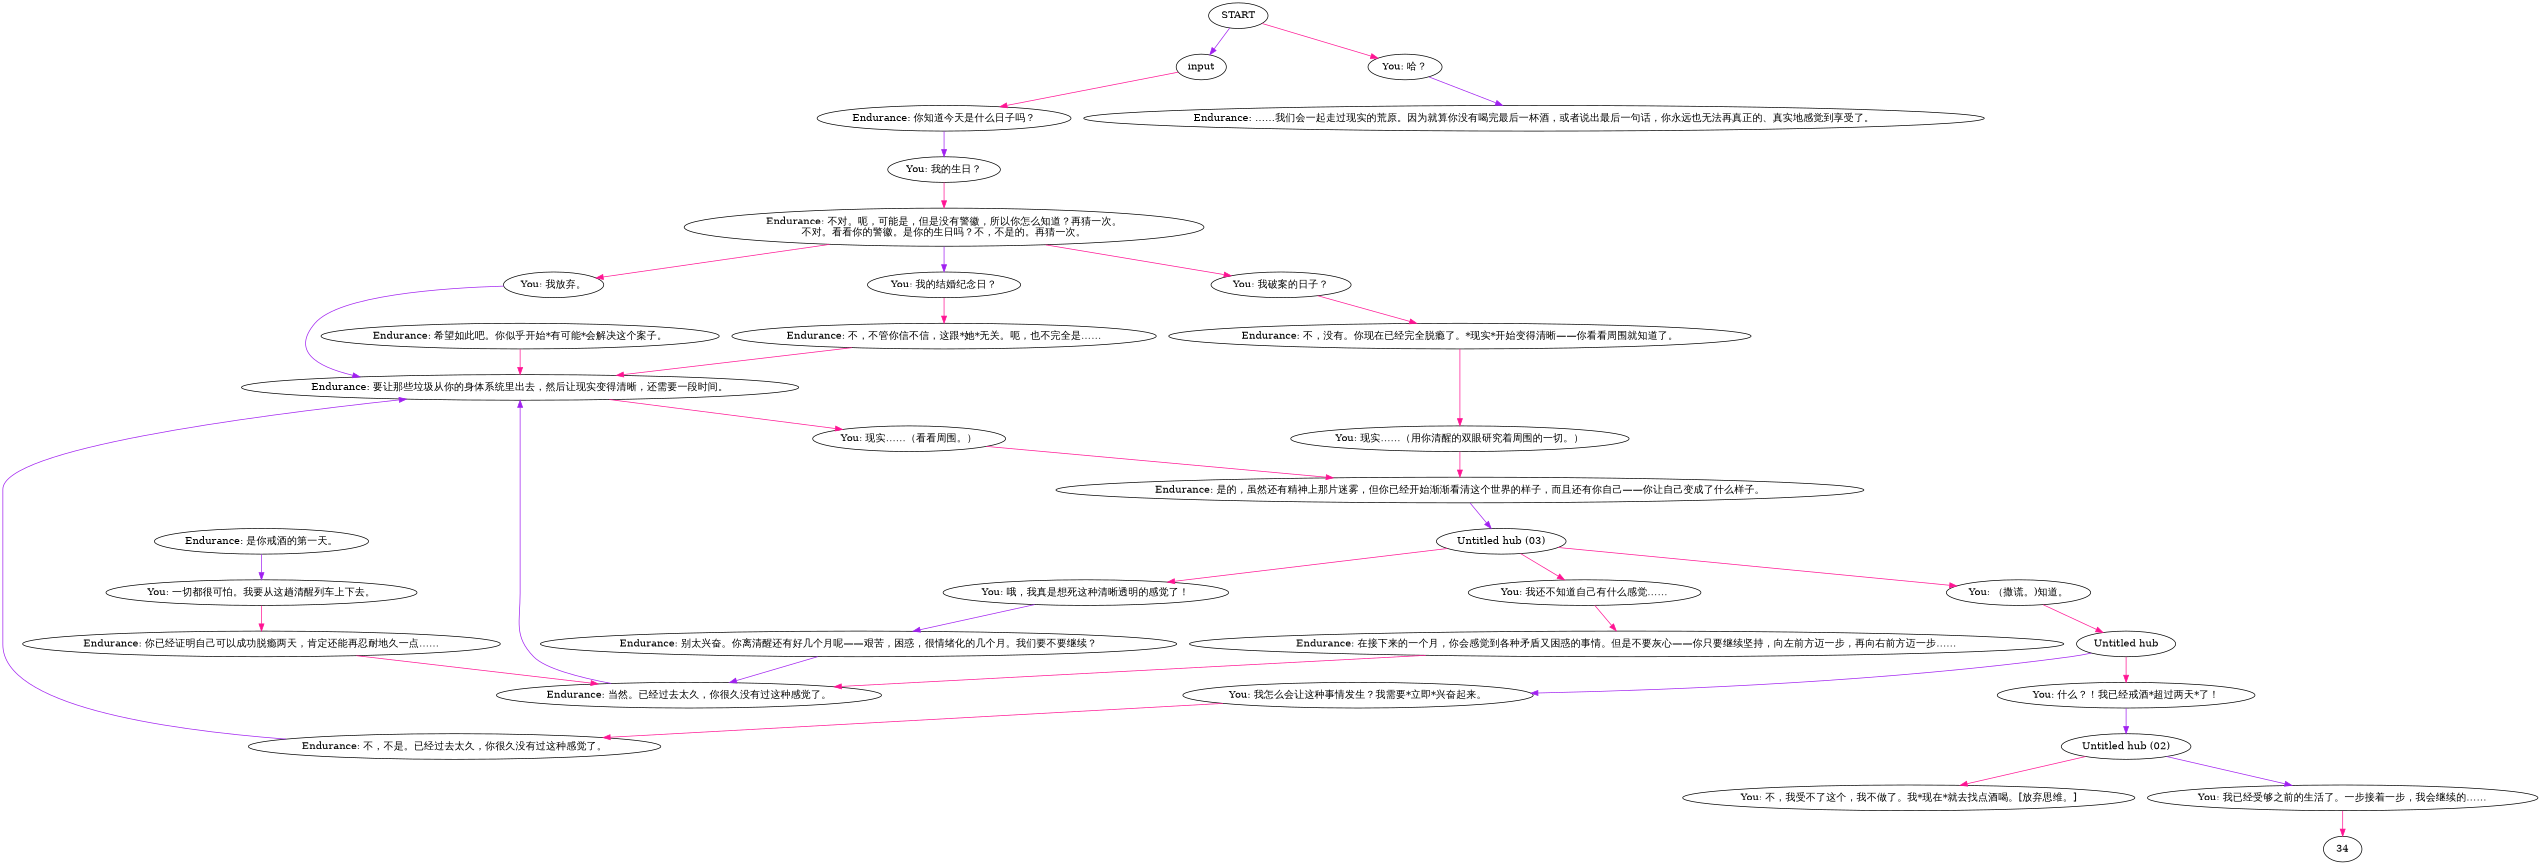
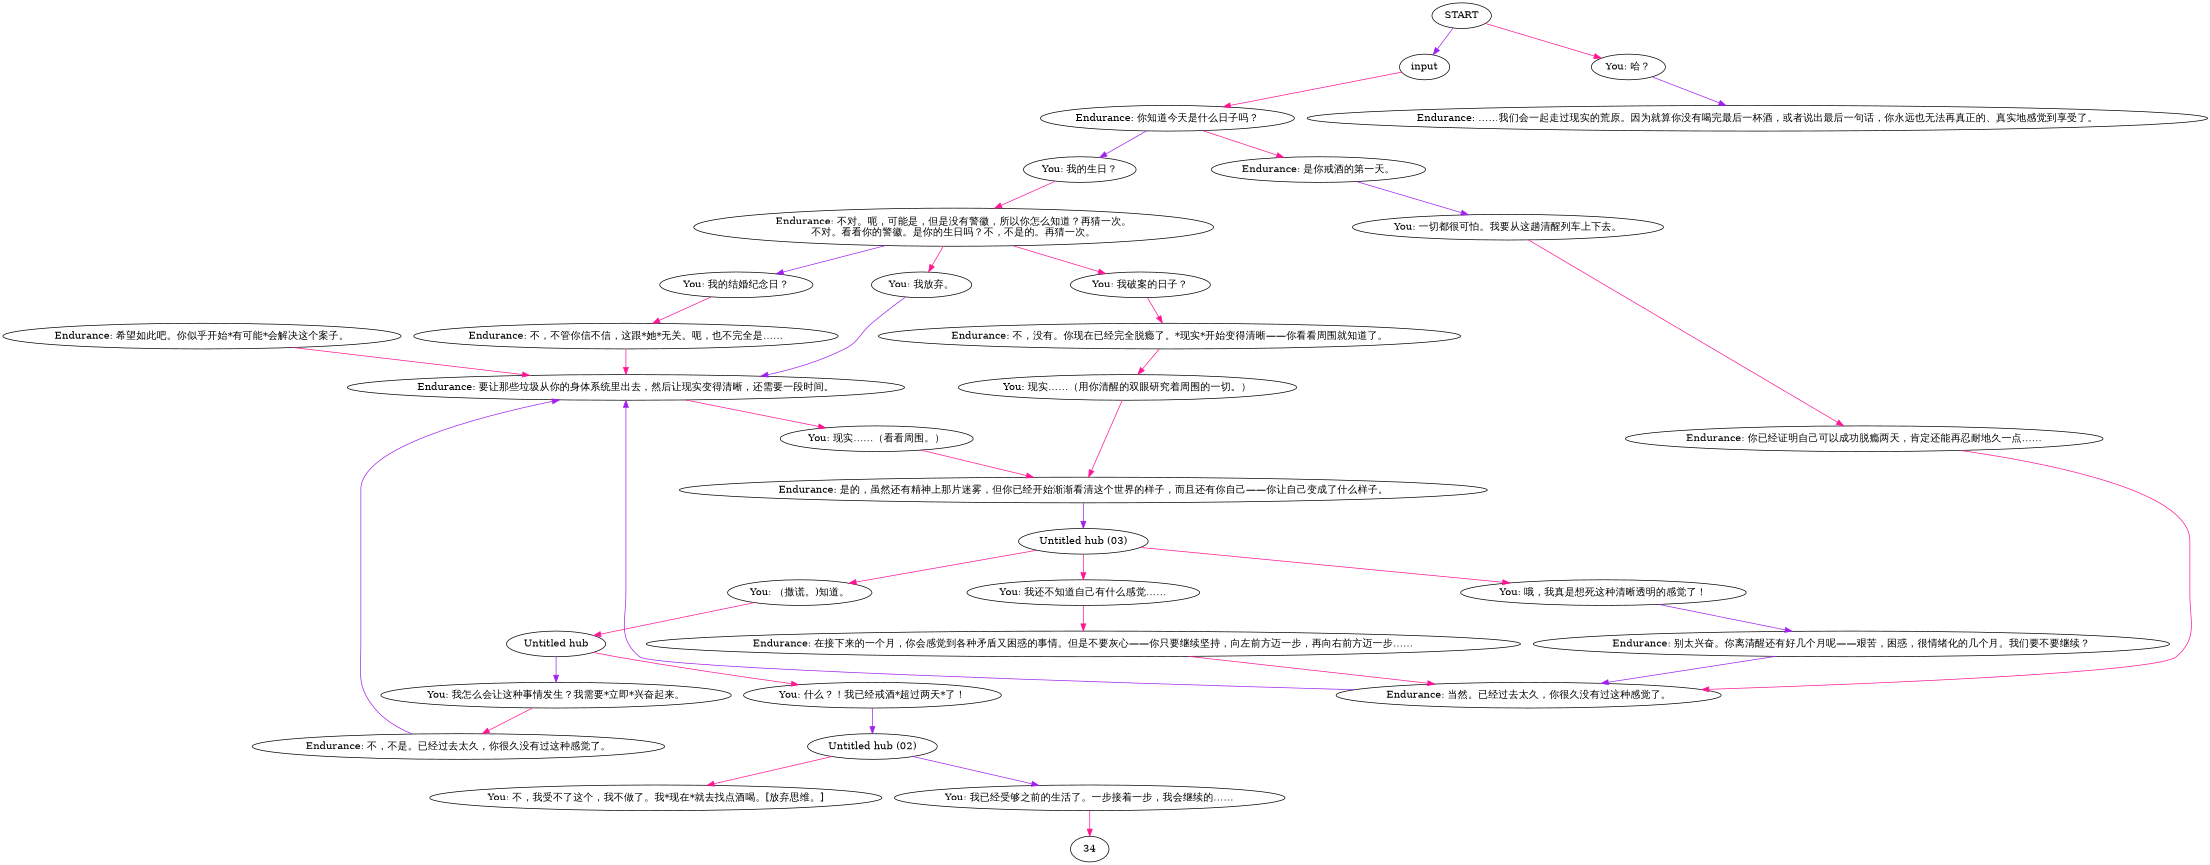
none -> (1240, 143)
